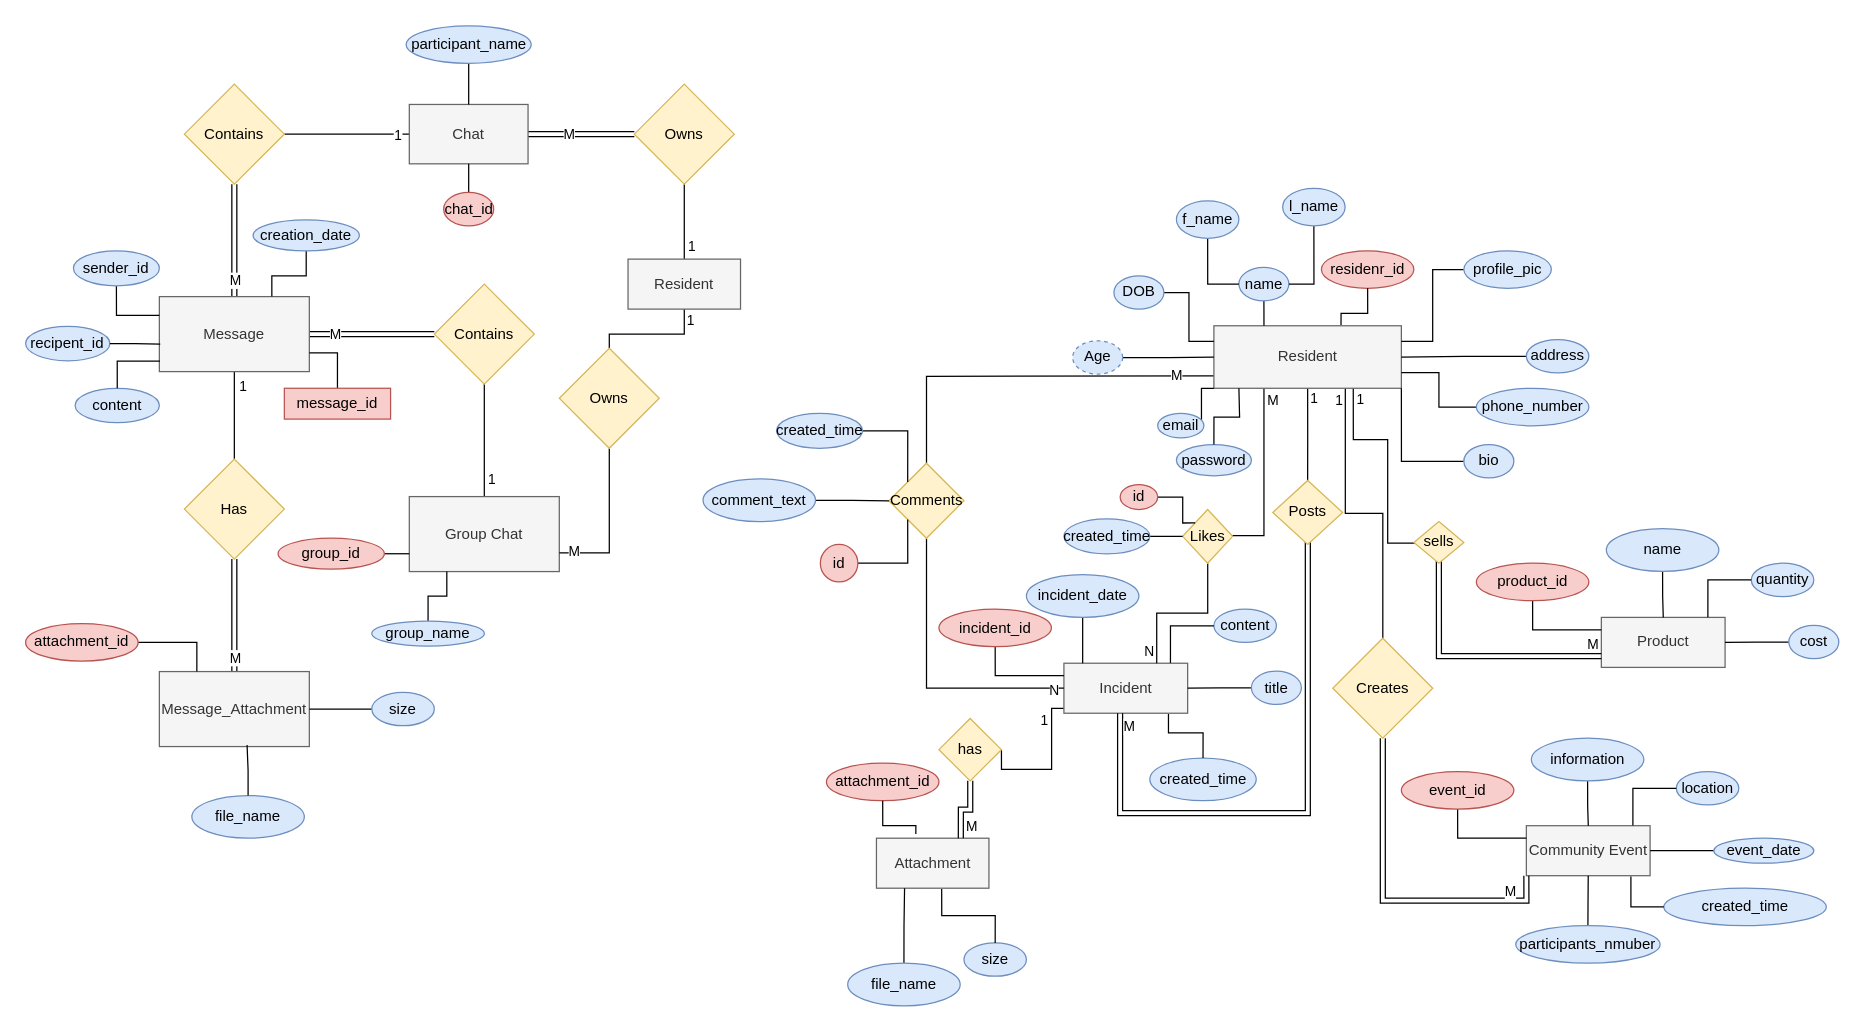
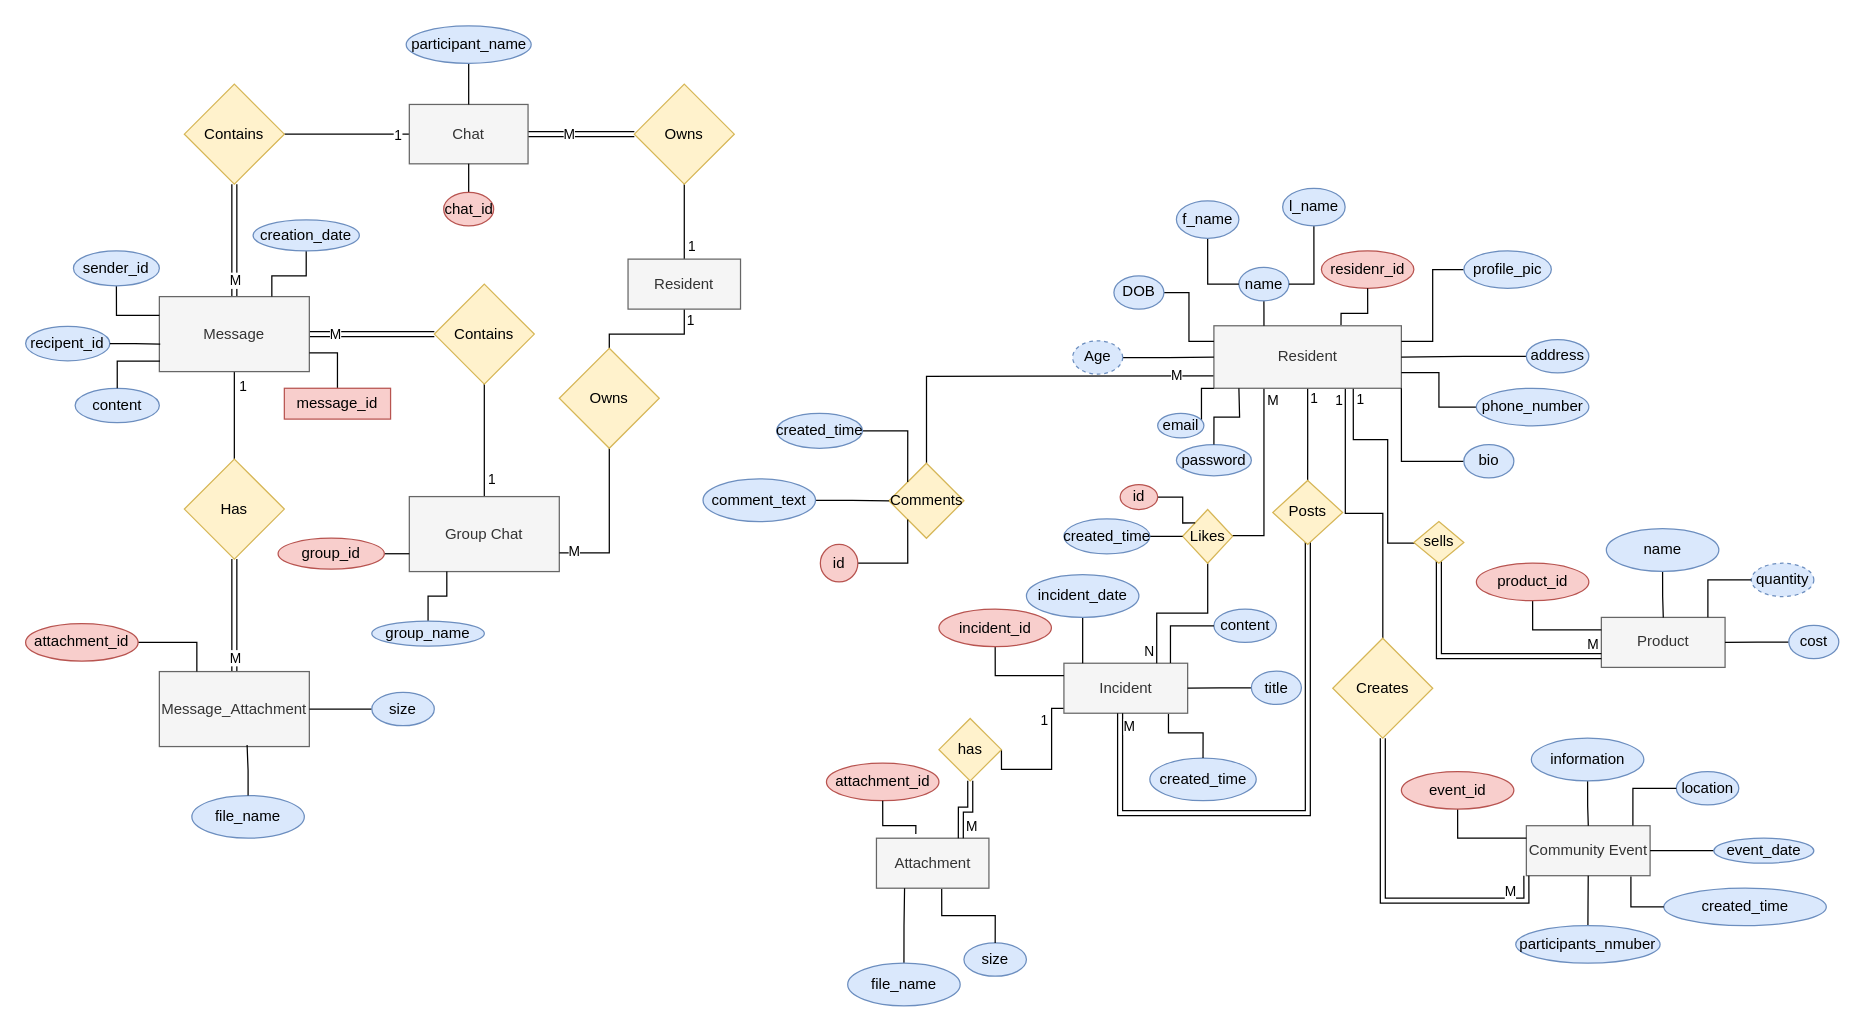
(1783, 580) -> (1783, 580)
(927, 681) -> none
